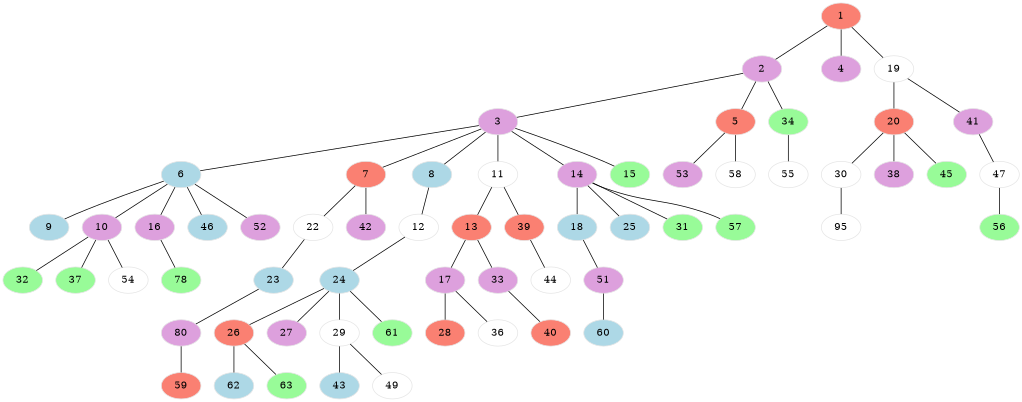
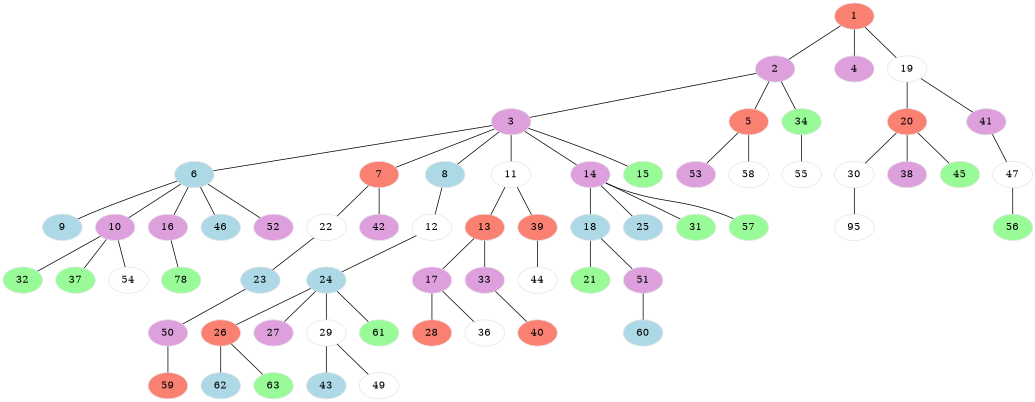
none -> (590, 280)
(181, 333) -> (168, 333)
